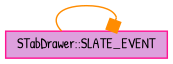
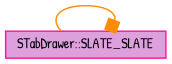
(87, 45) -> (86, 45)
